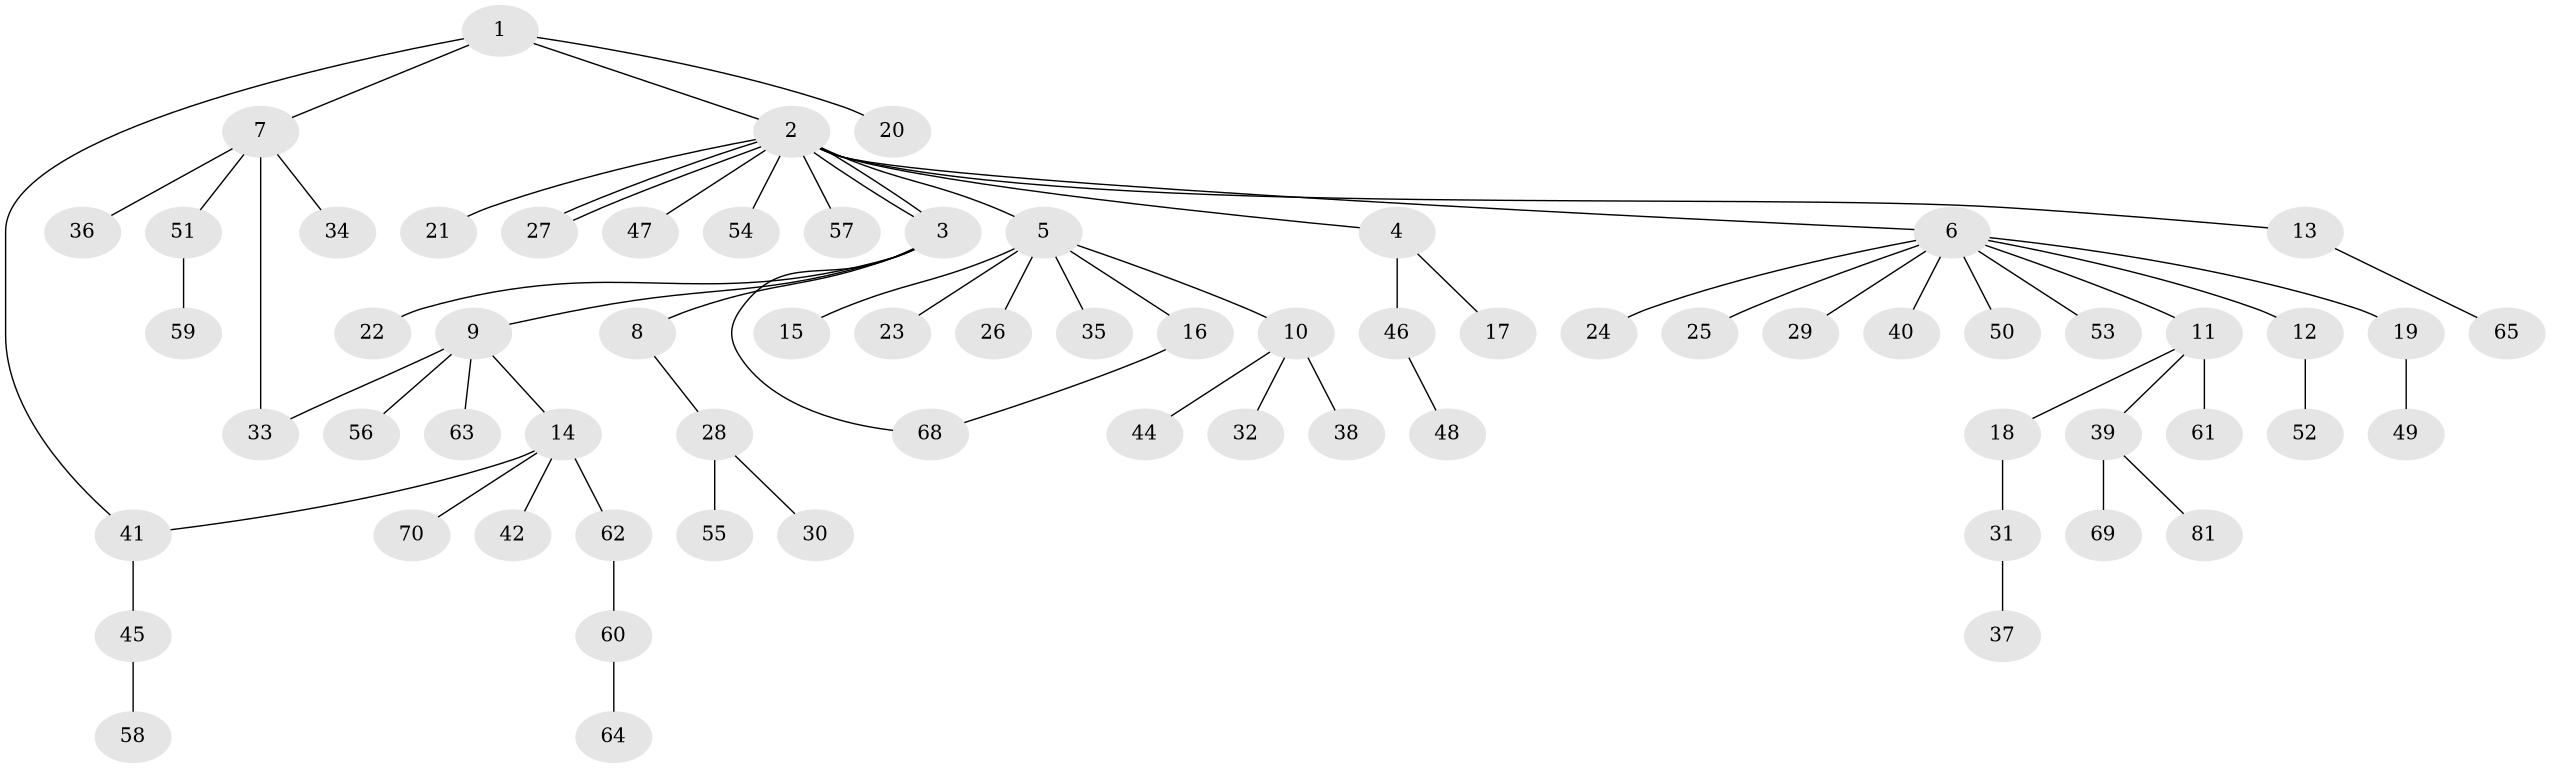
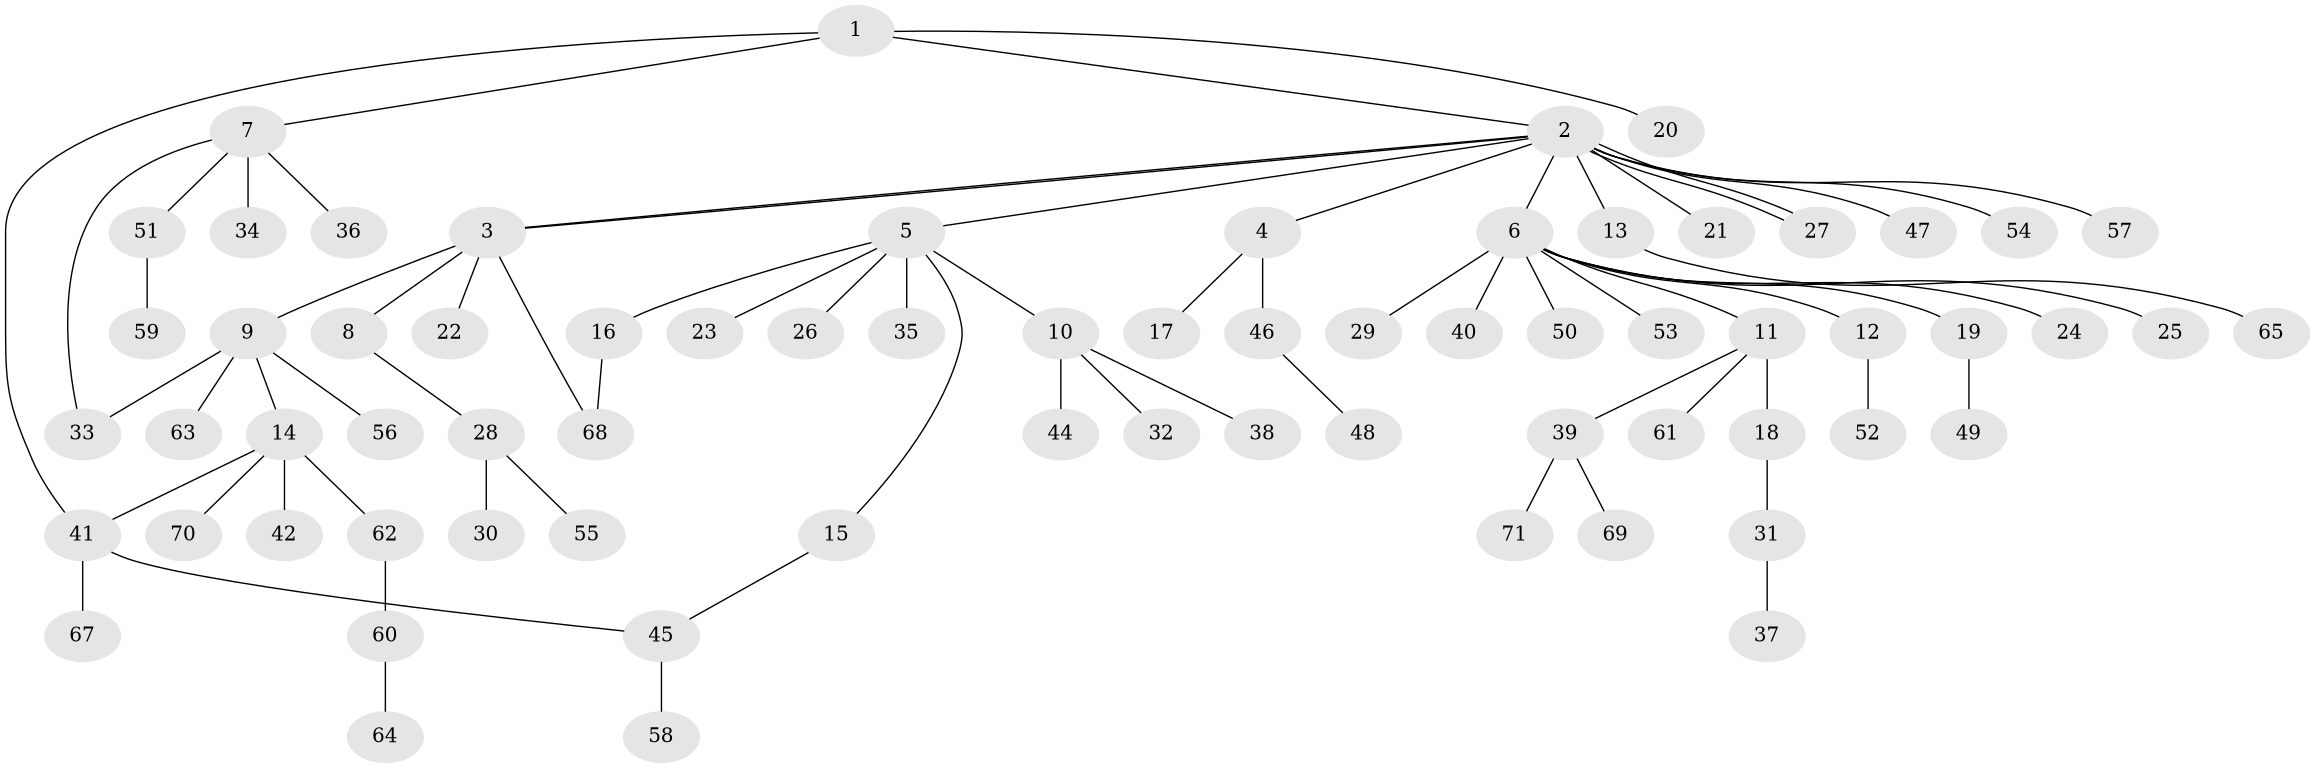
(2204, 535) -> (1515, 535)
none -> (749, 586)
none -> (83, 636)
